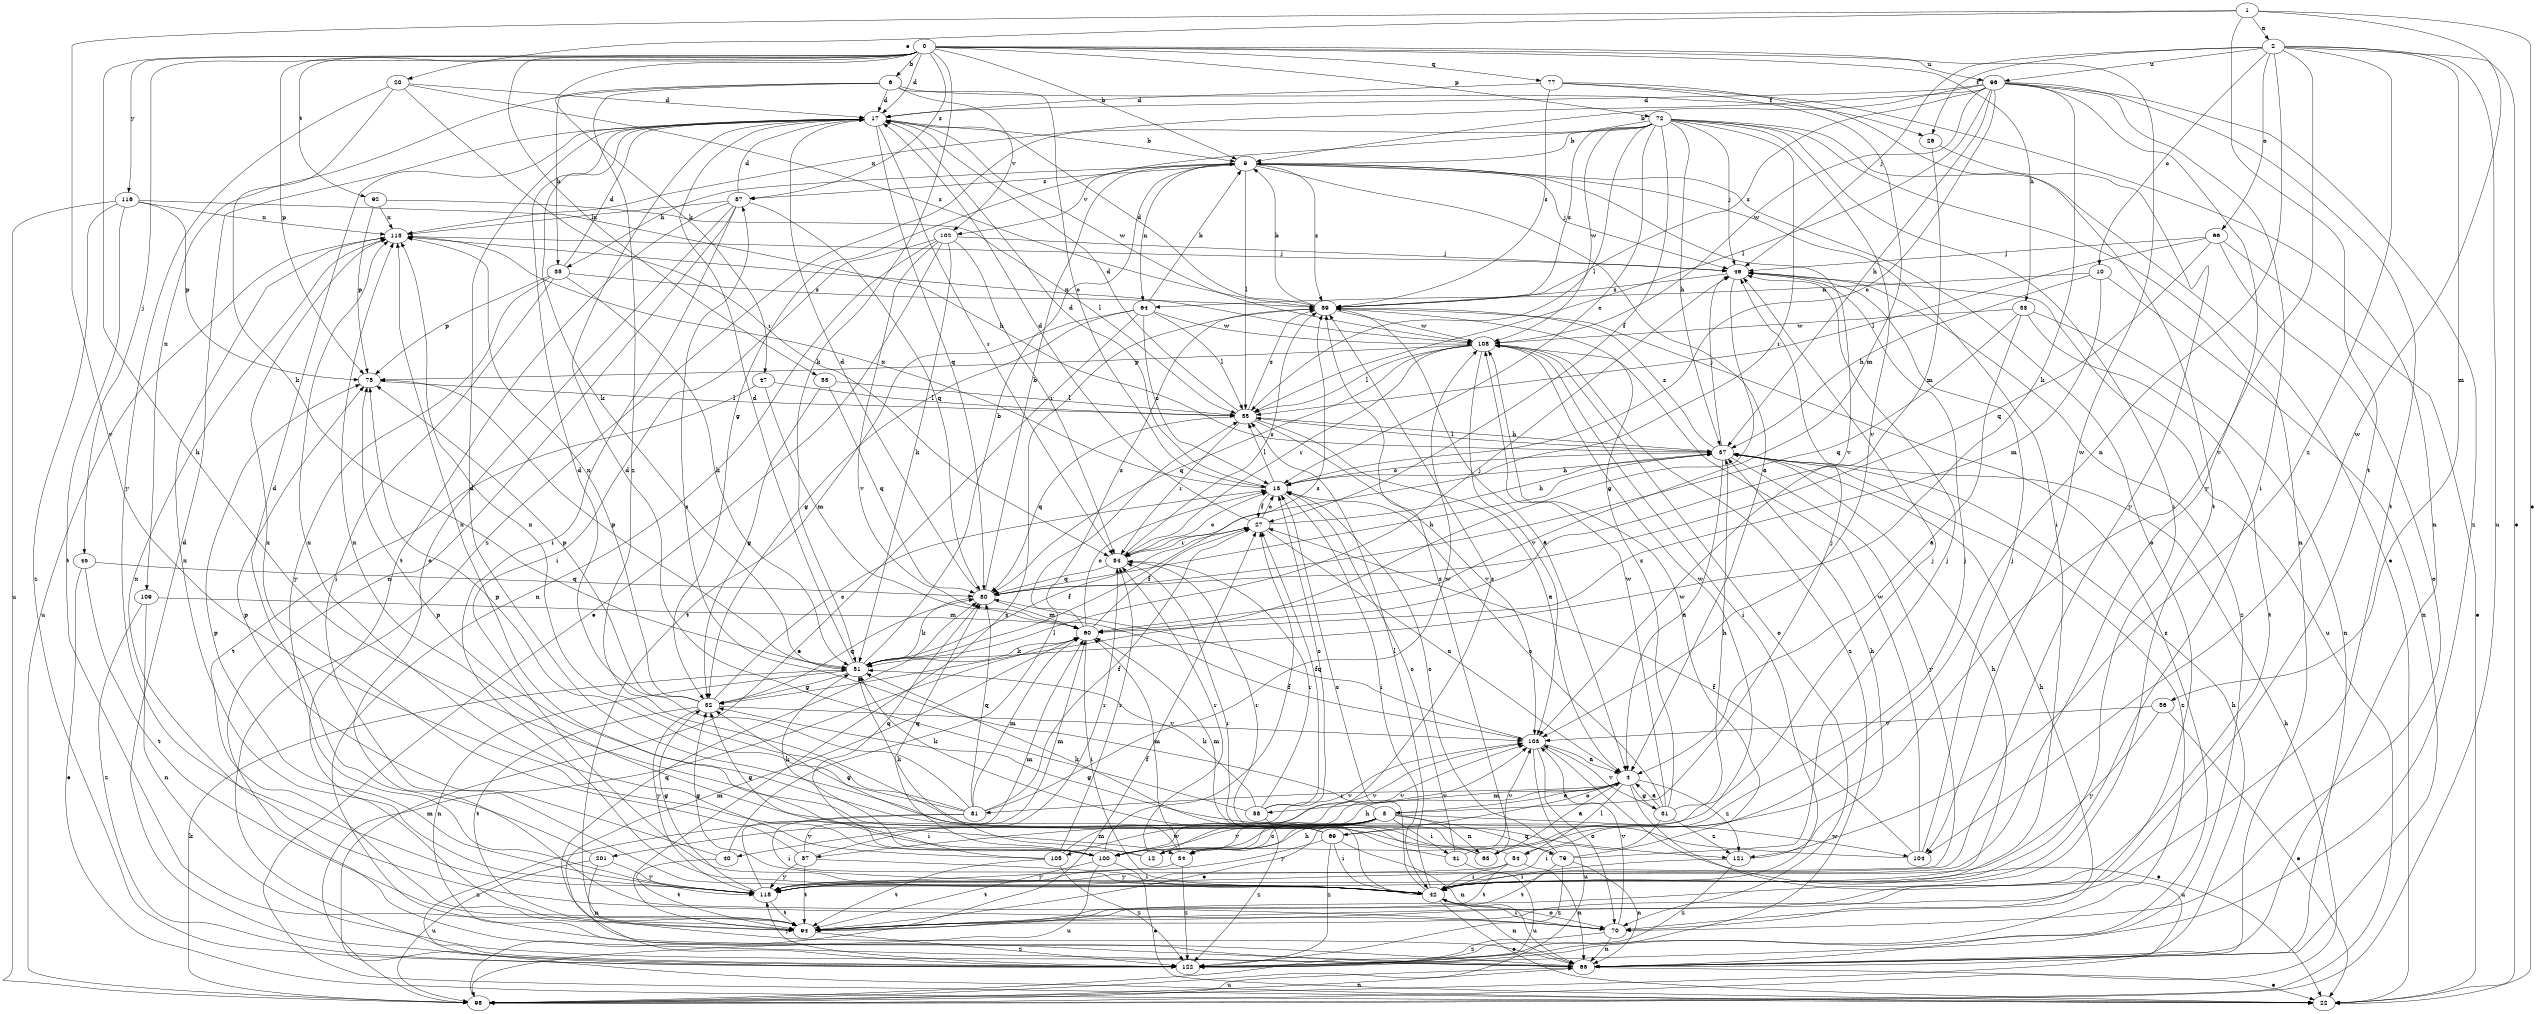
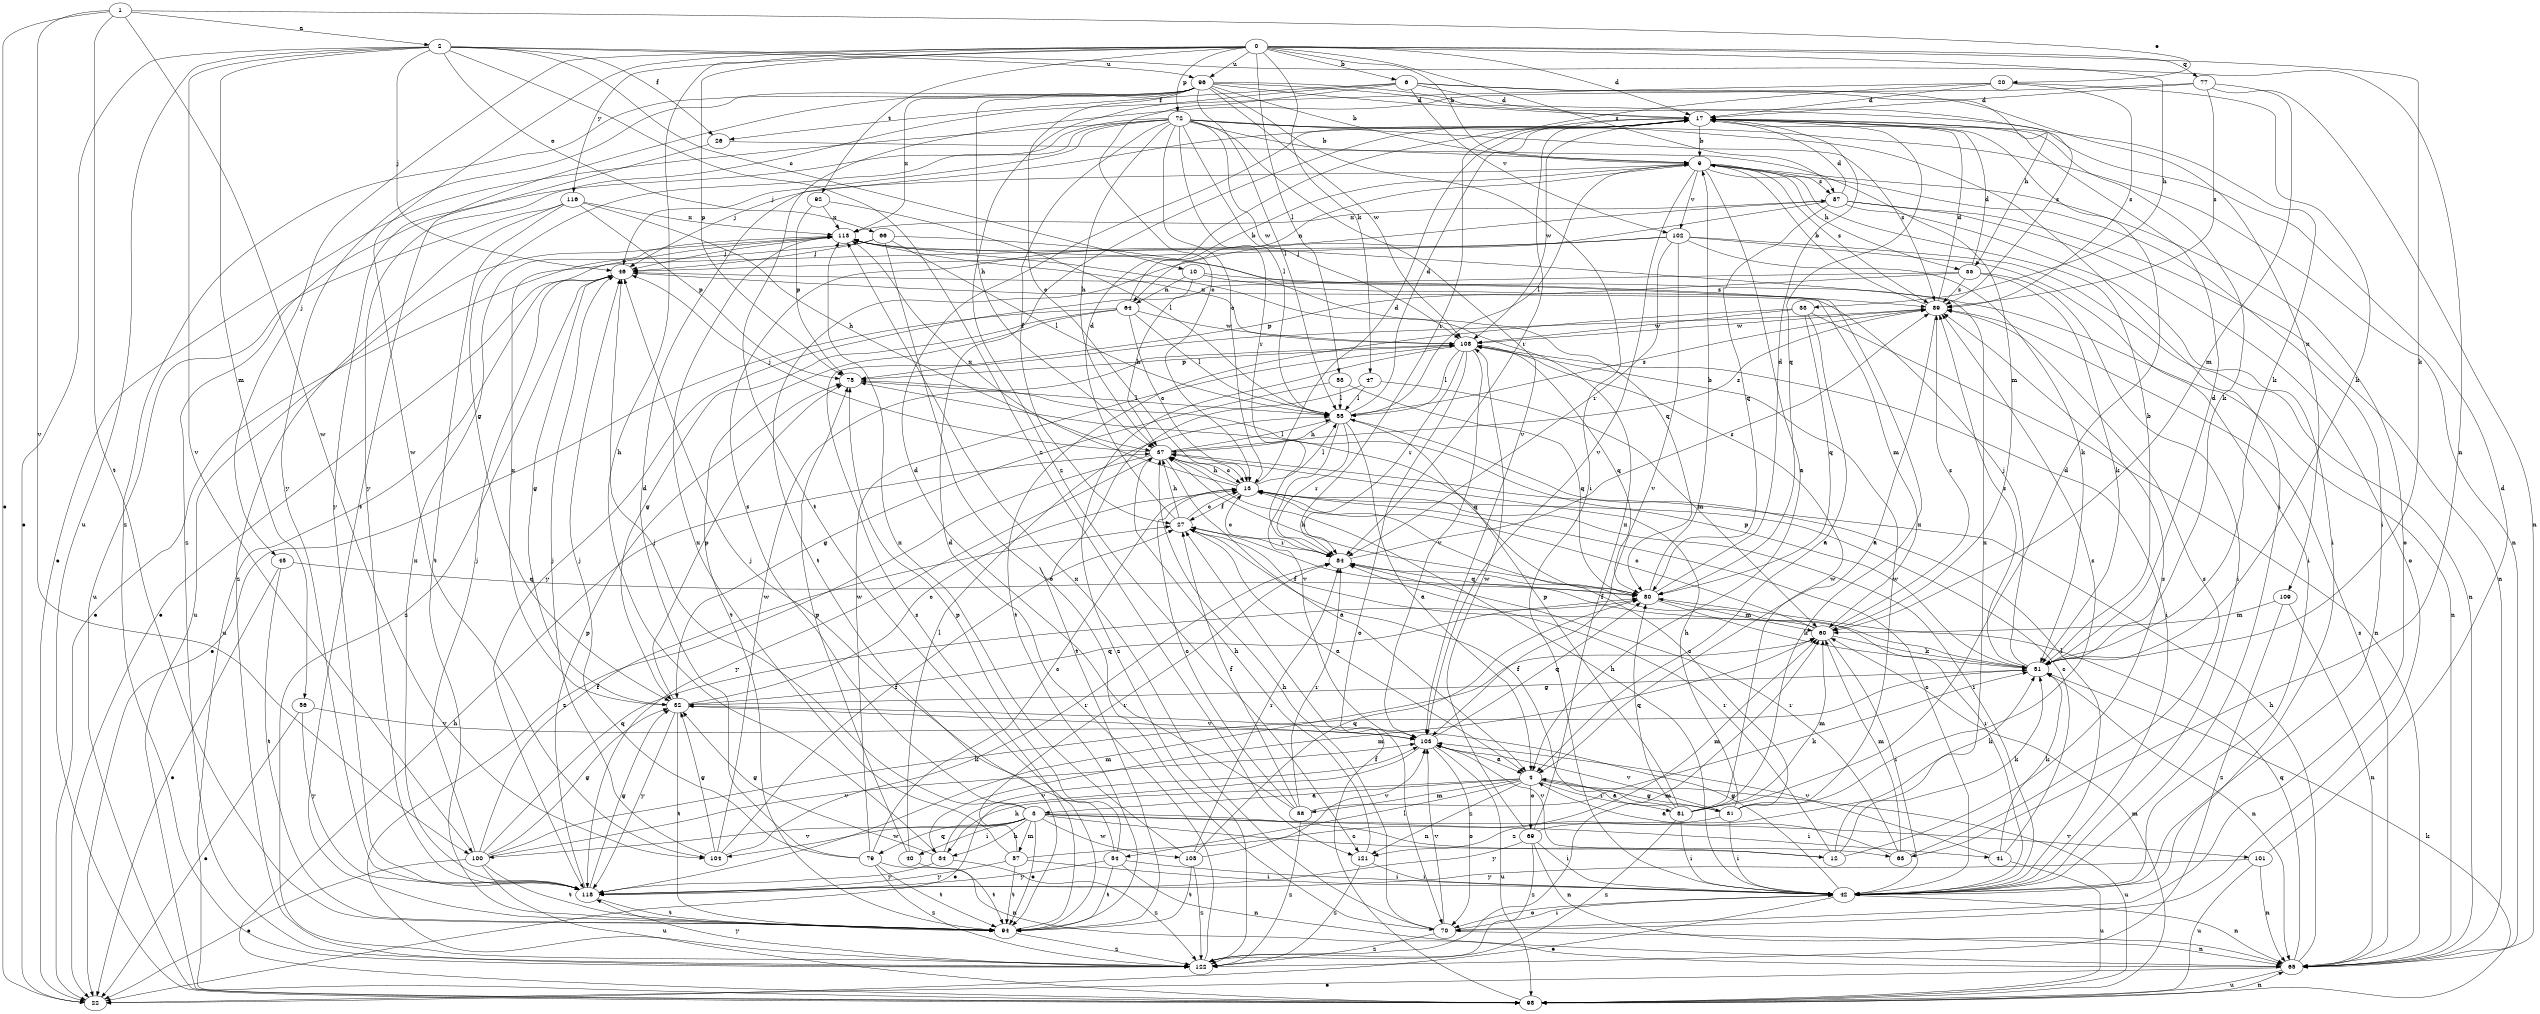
none -> (1020, 736)
(601, 859) -> (2260, 859)
